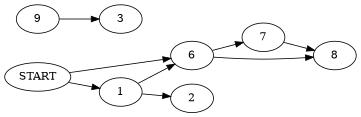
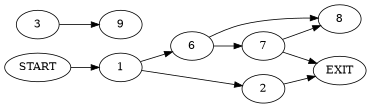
(75, 19) -> (75, 25)
(116, 66) -> none
none -> (340, 71)
